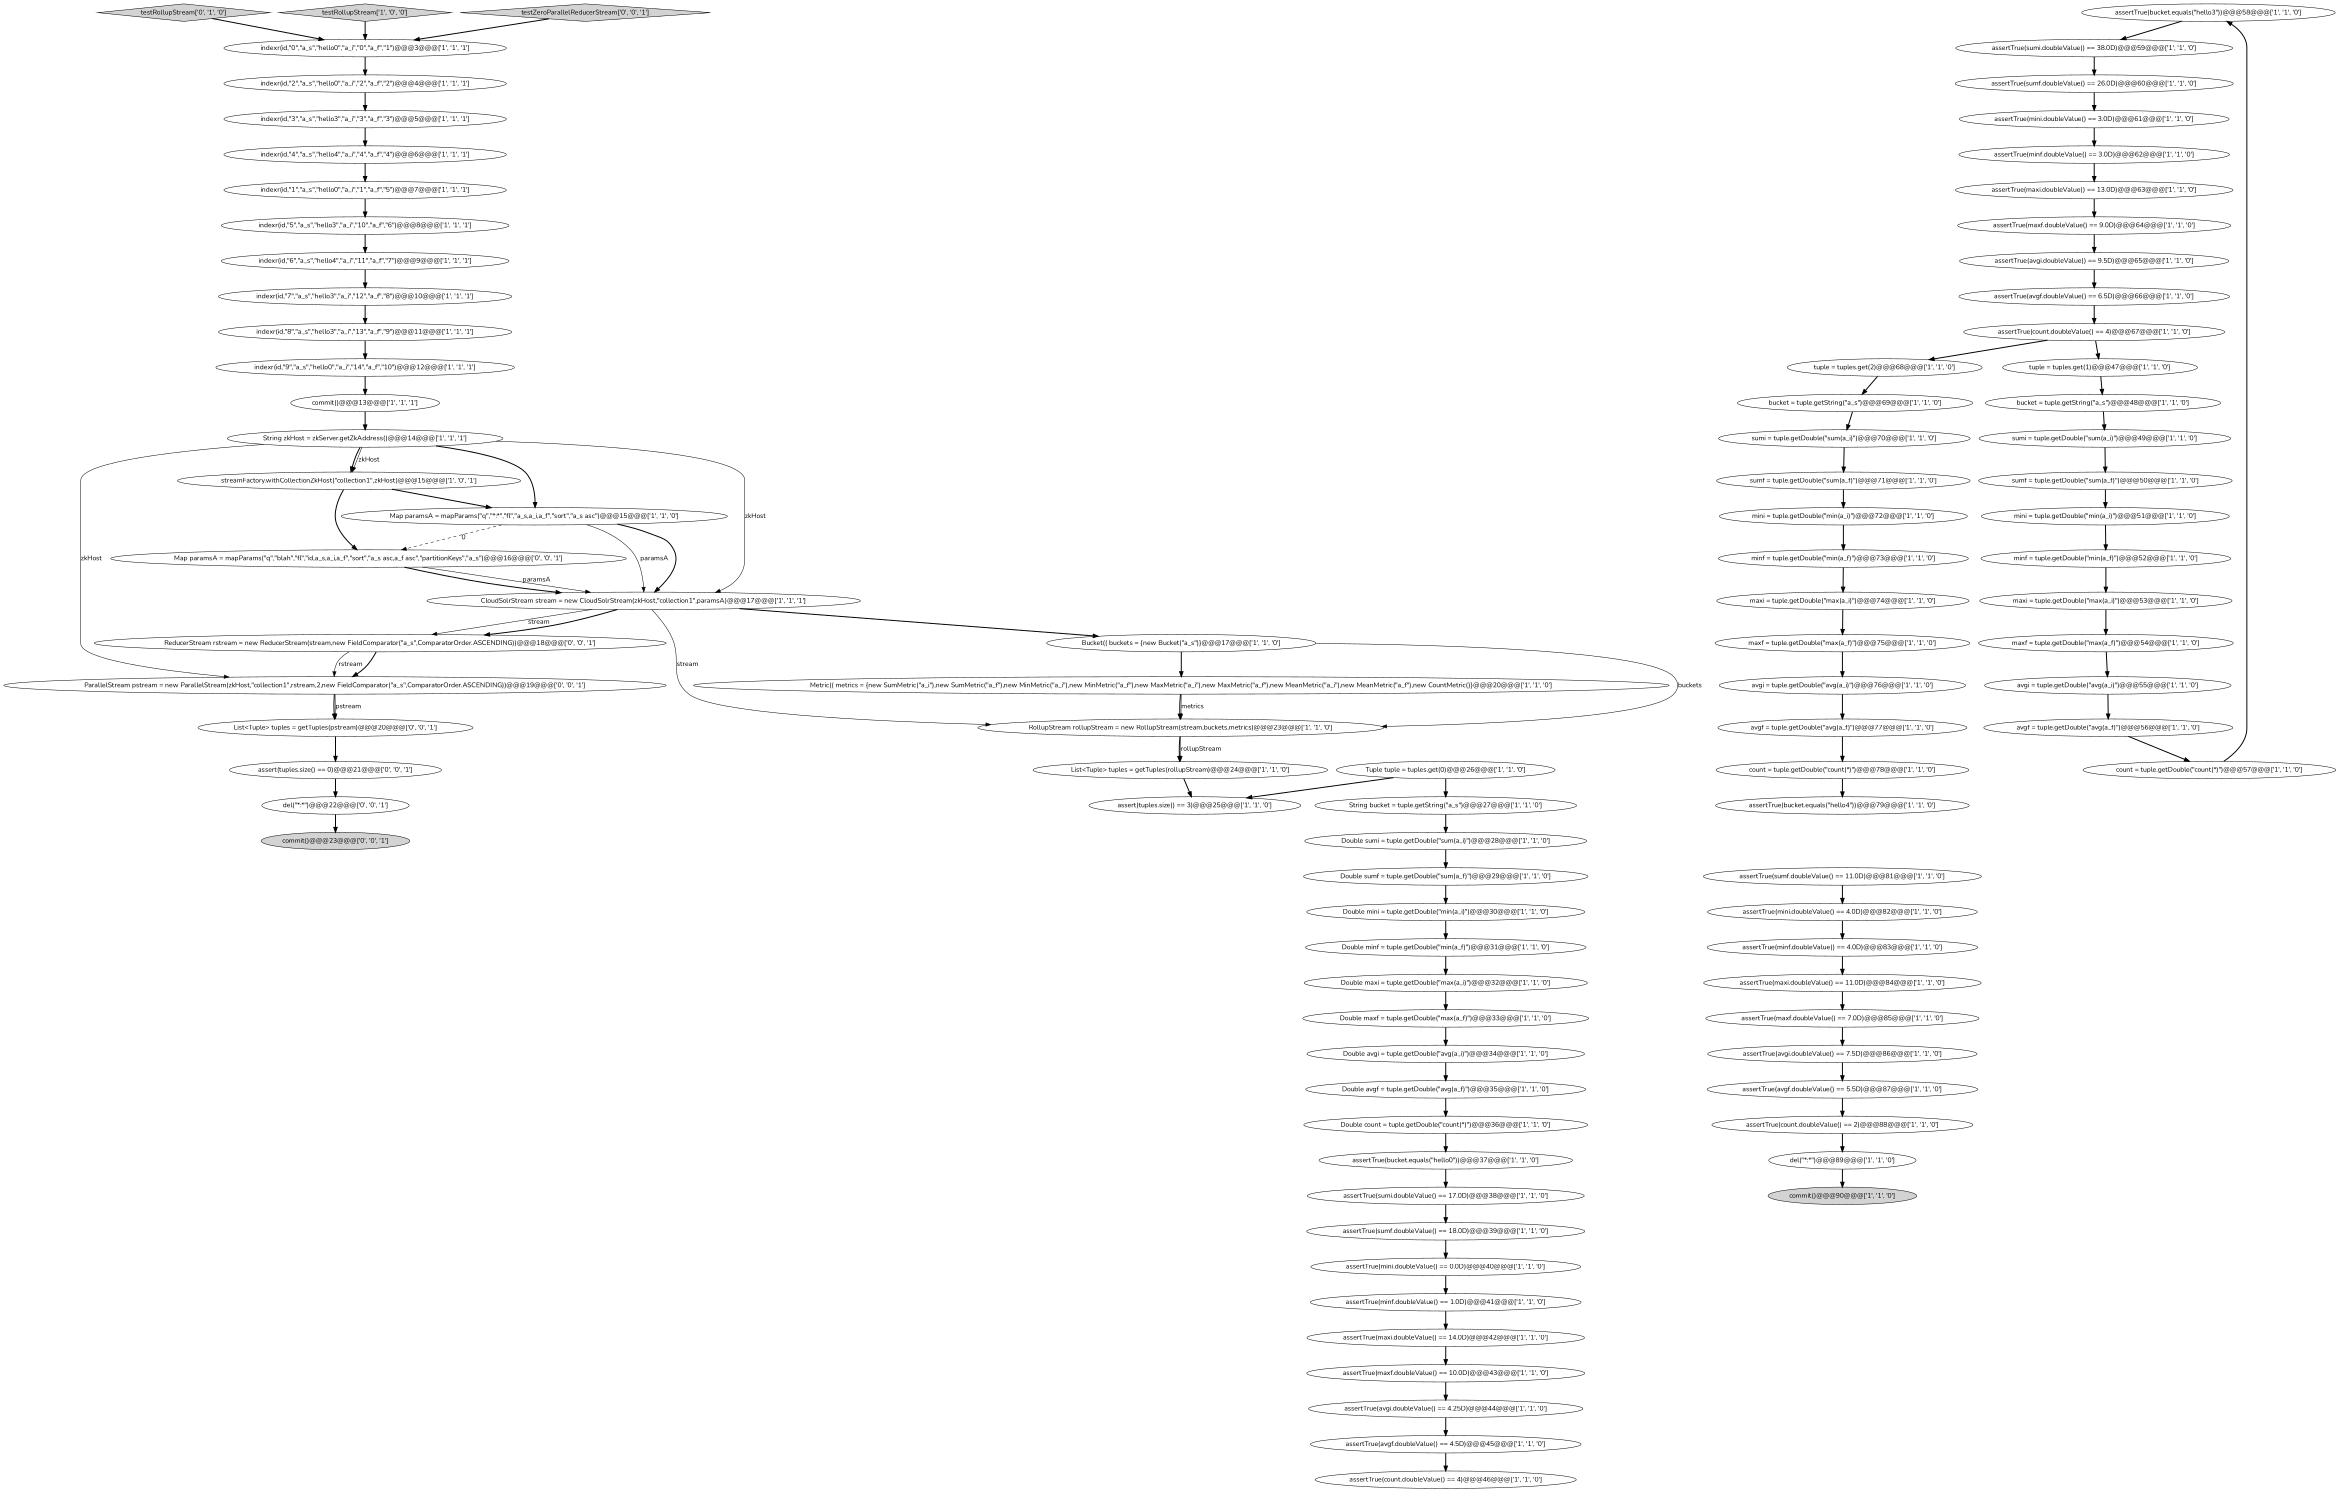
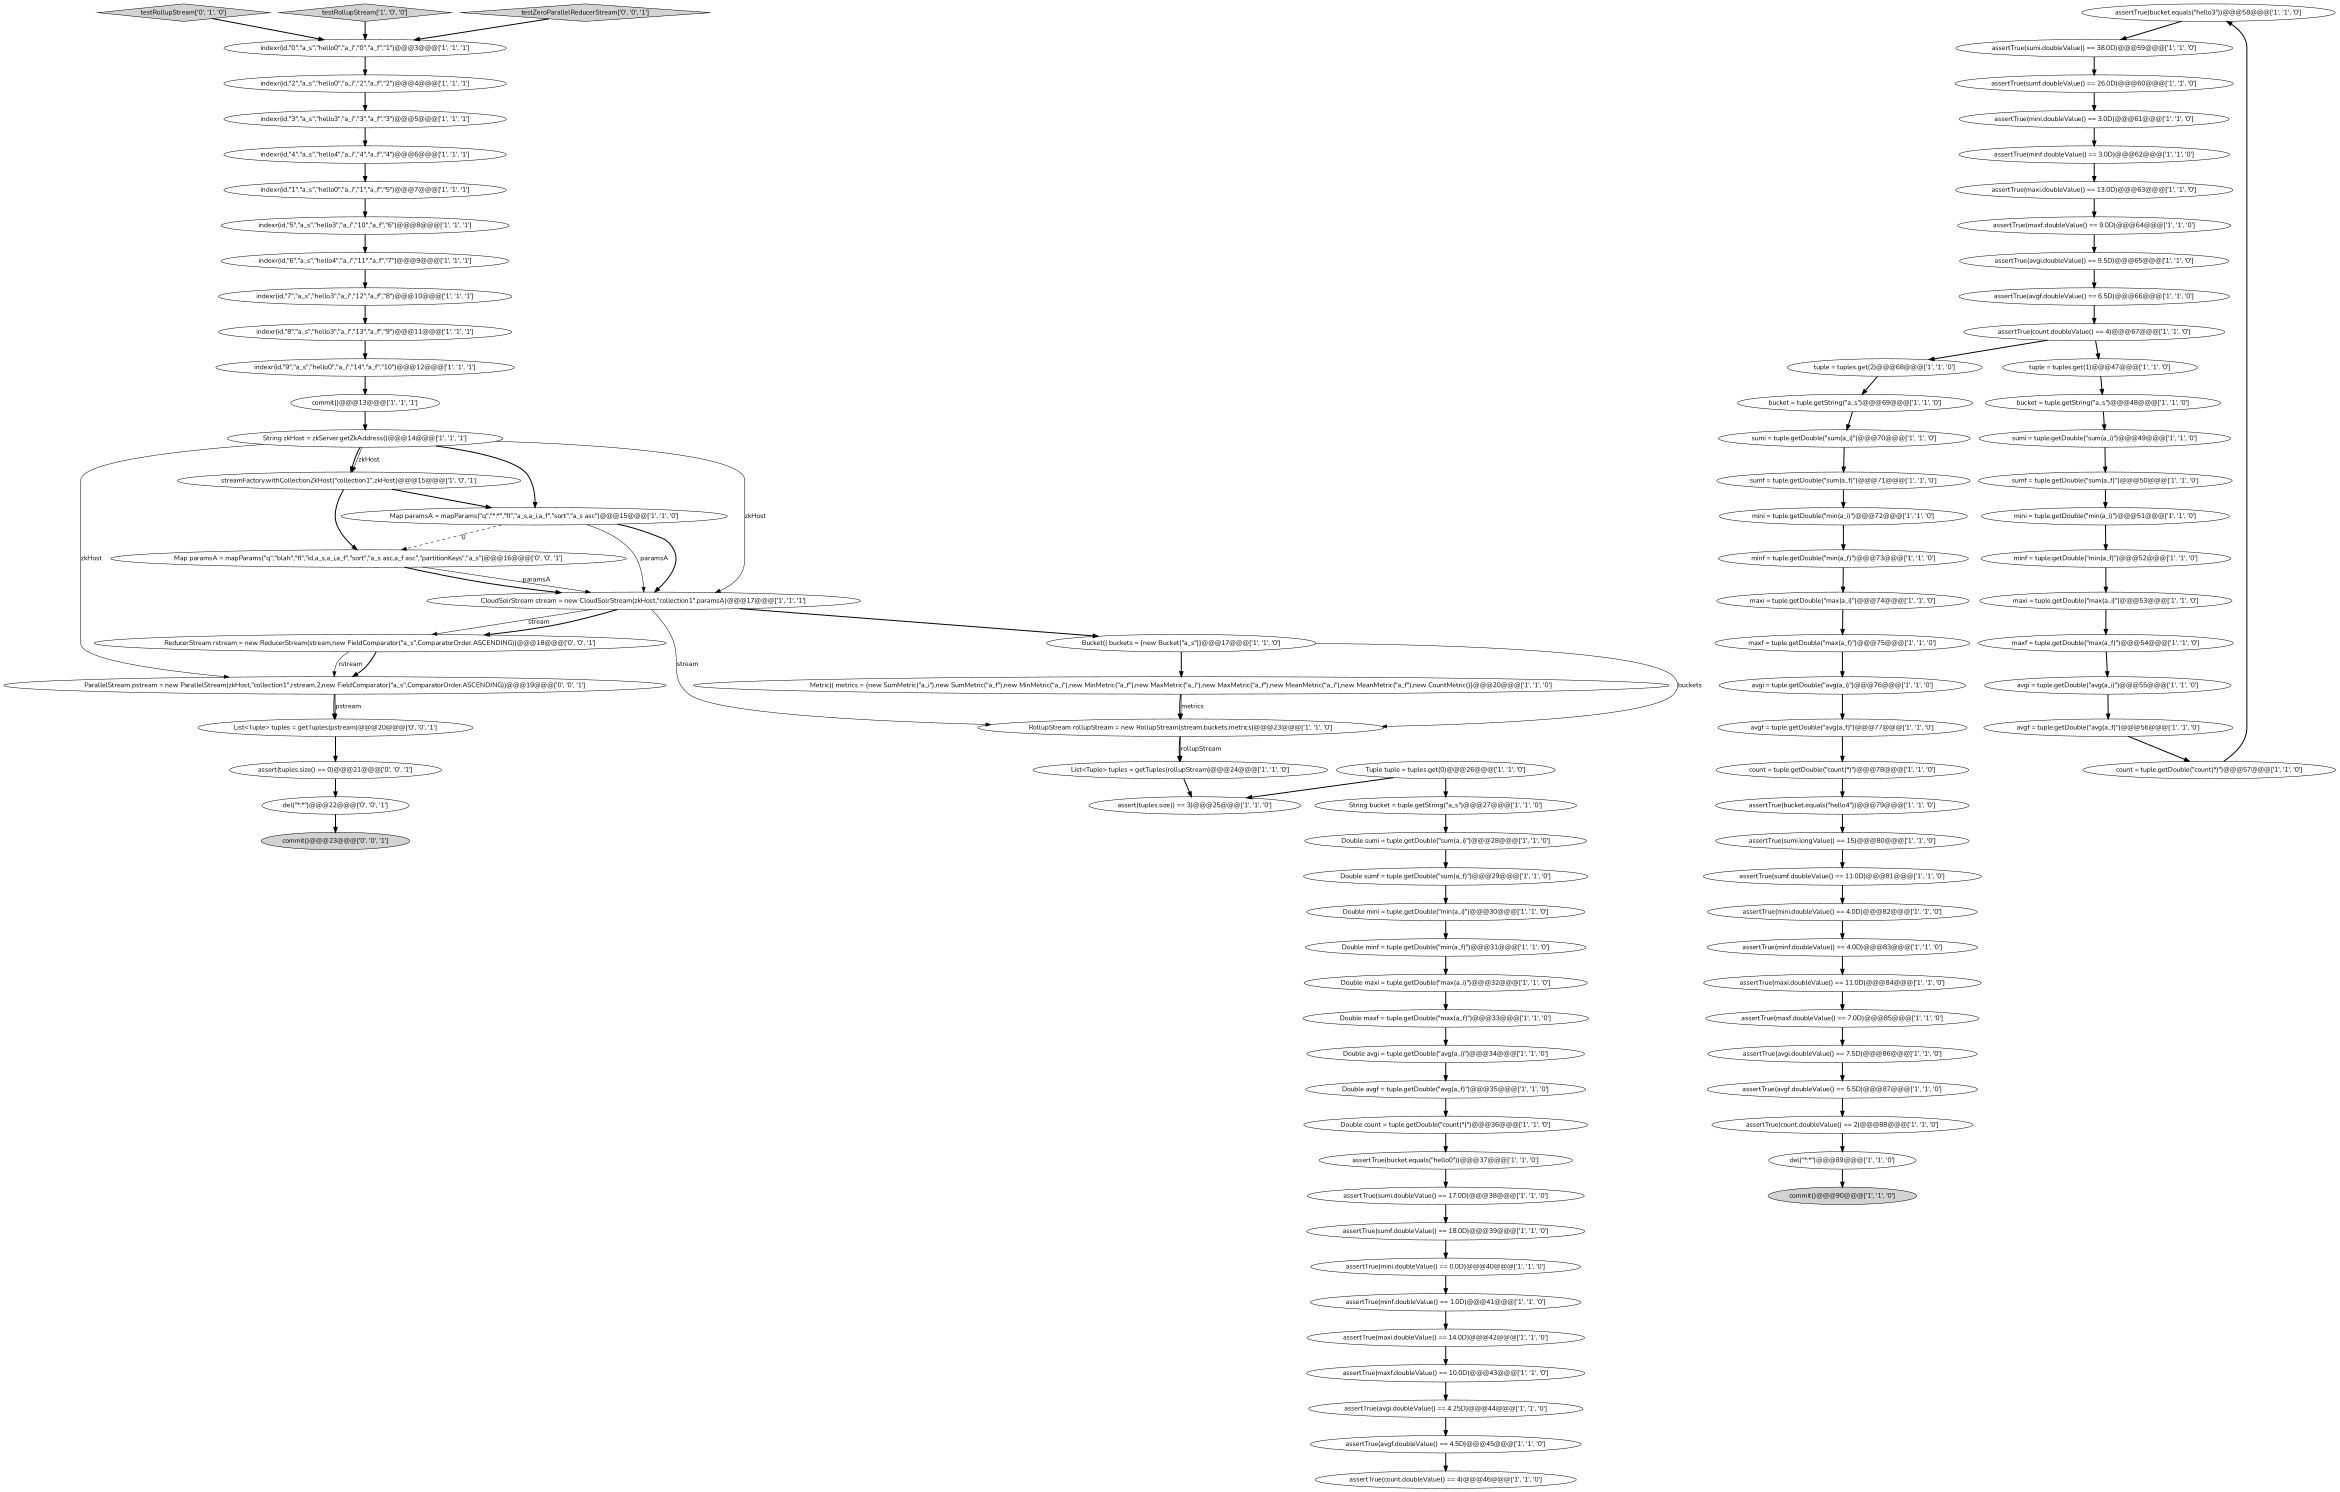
none -> (1842, 841)
